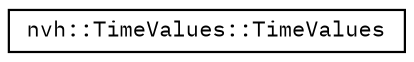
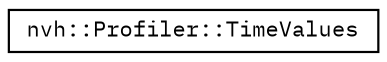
(207, 31) -> (194, 31)
